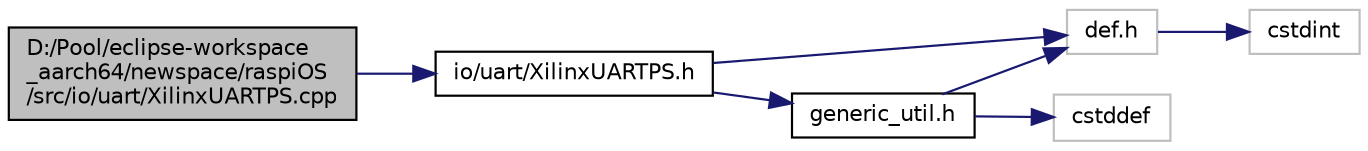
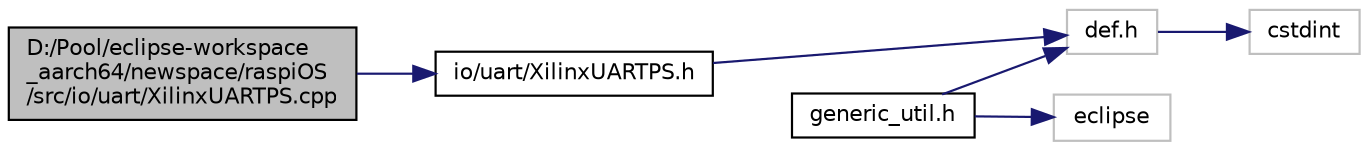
(742, 96) -> none
(1112, 118) -> (1112, 118)
